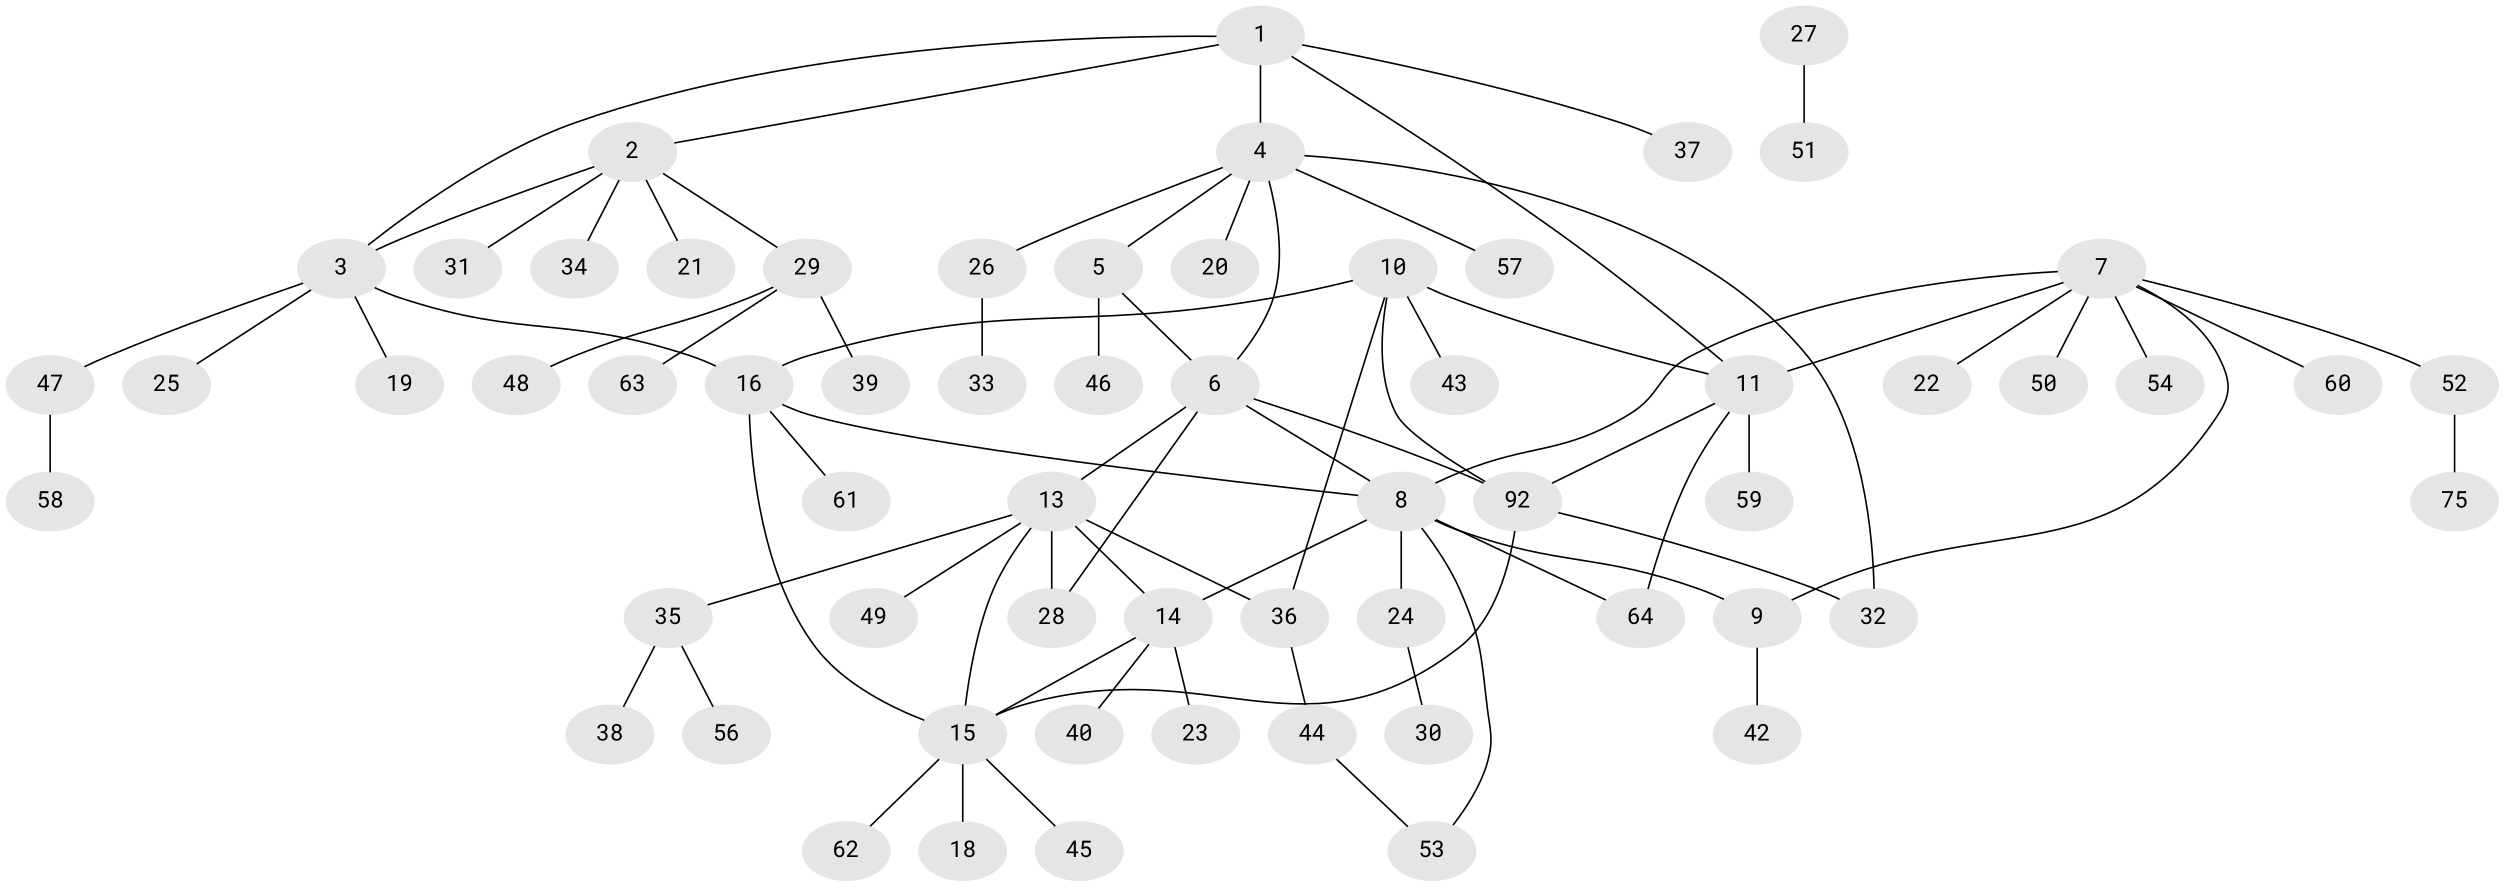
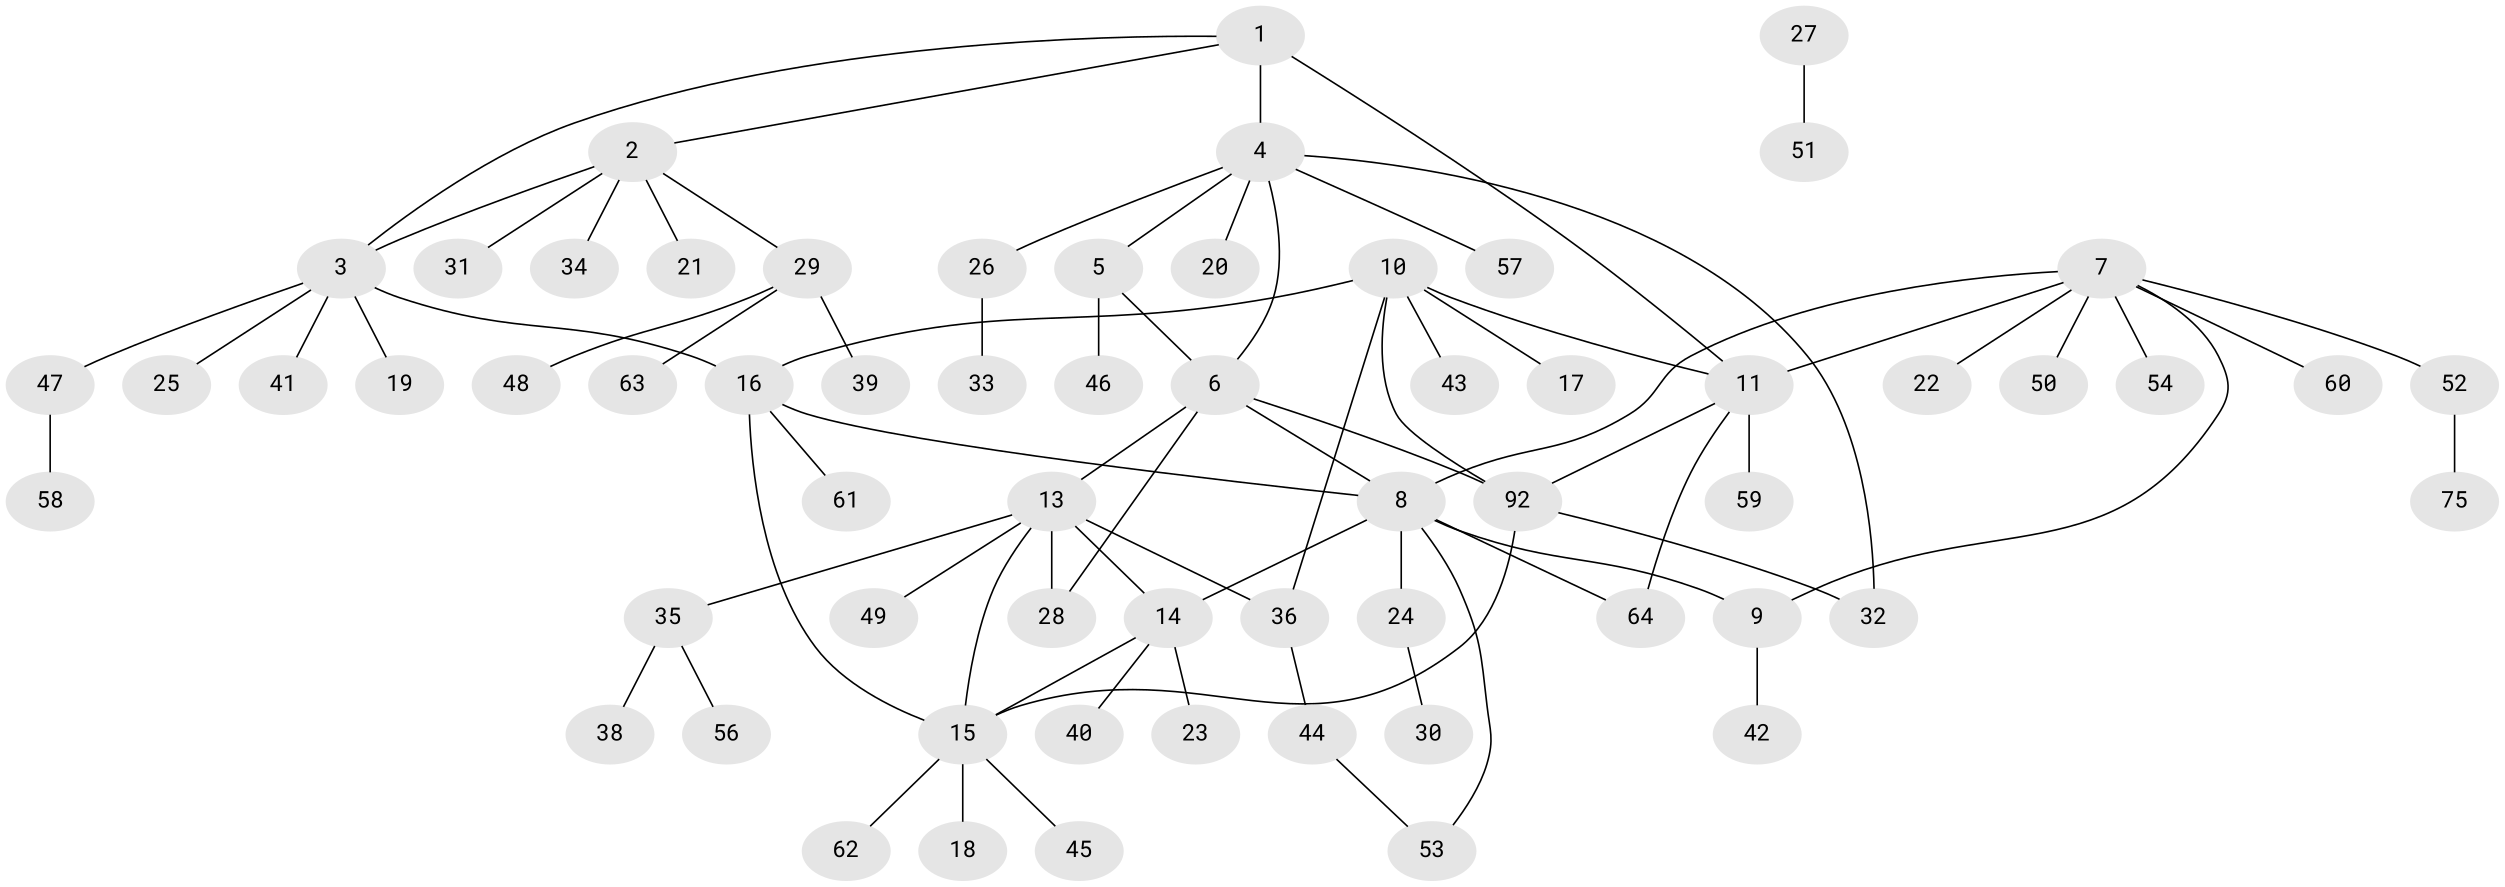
(1688, 152) -> none
none -> (283, 385)
none -> (1571, 385)
